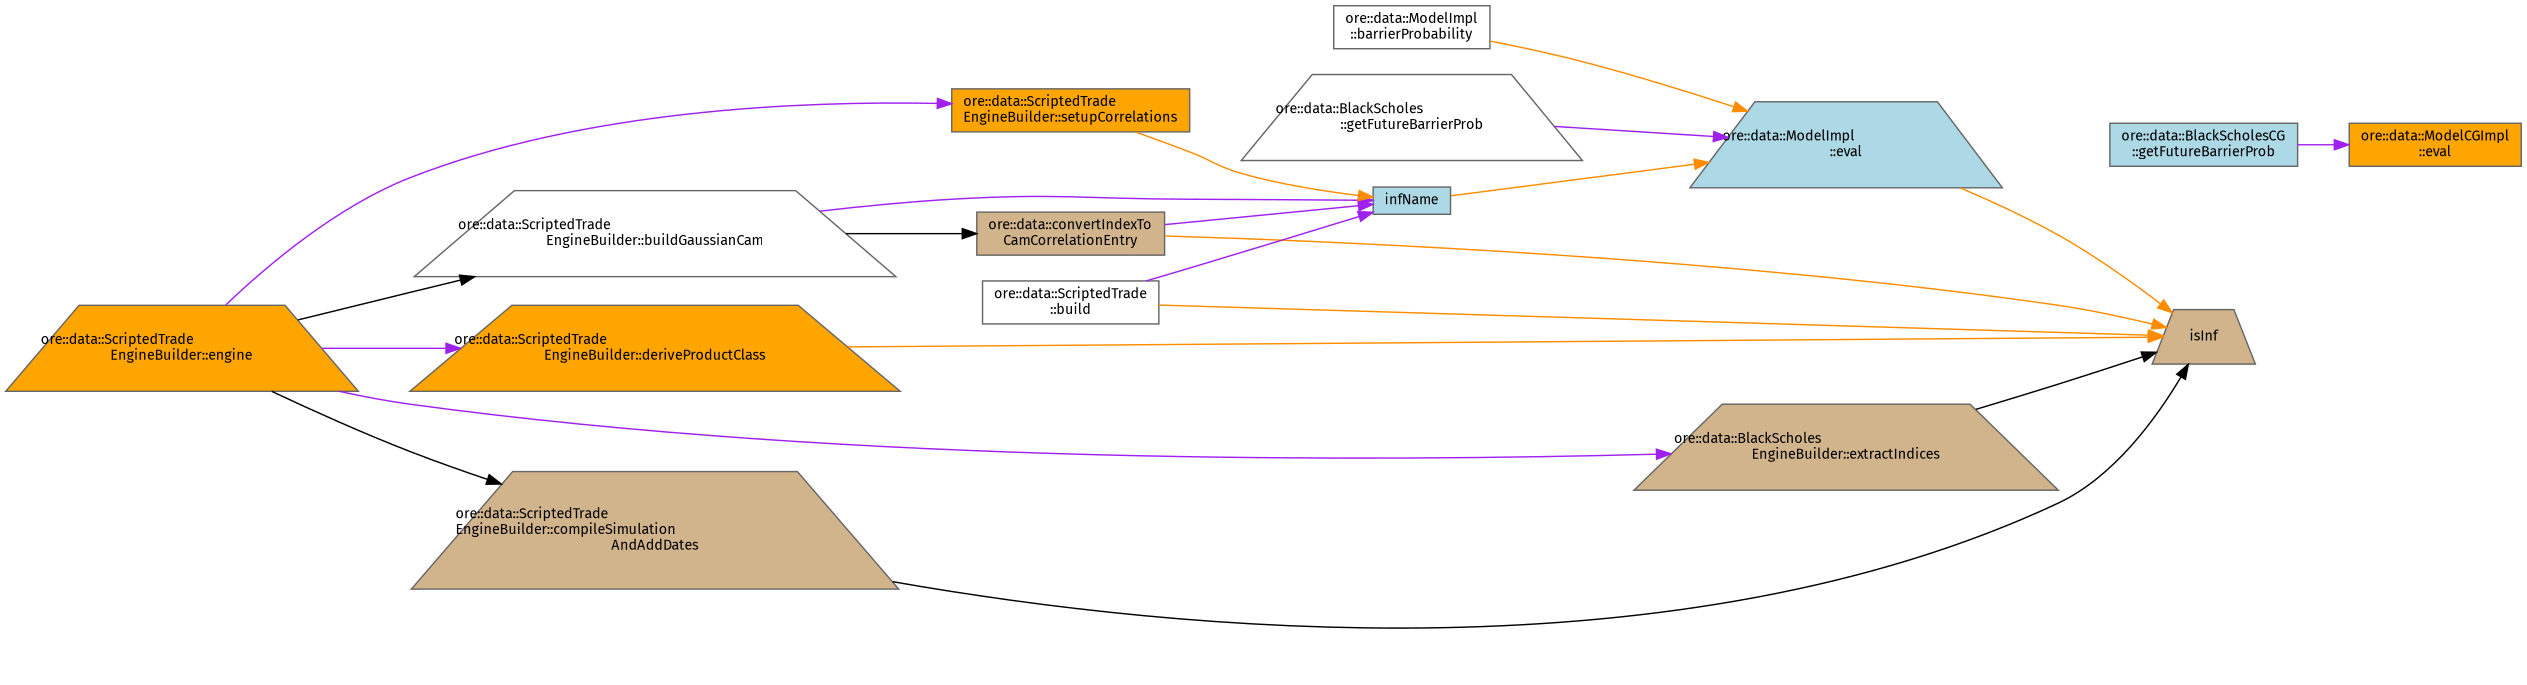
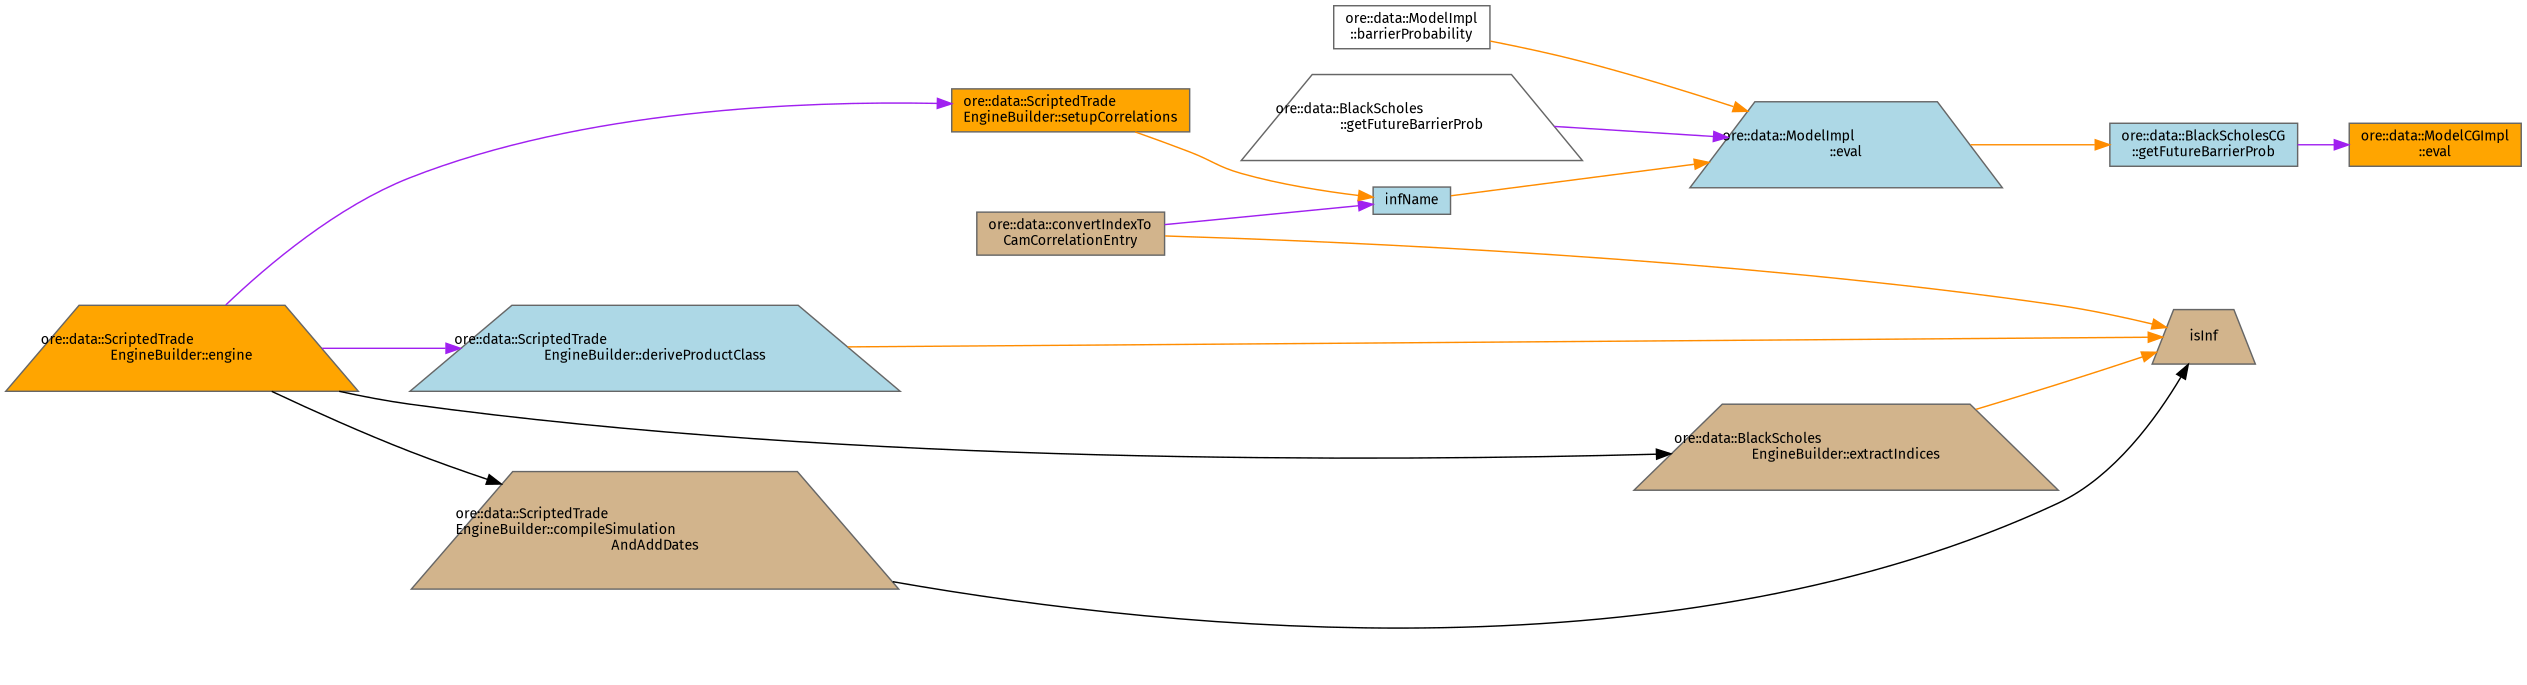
(655, 234) -> none
(2064, 239) -> (2033, 145)
(1071, 302) -> none
(655, 348) -> (655, 348)
(2059, 384) -> (2059, 384)
(996, 451) -> (996, 451)
